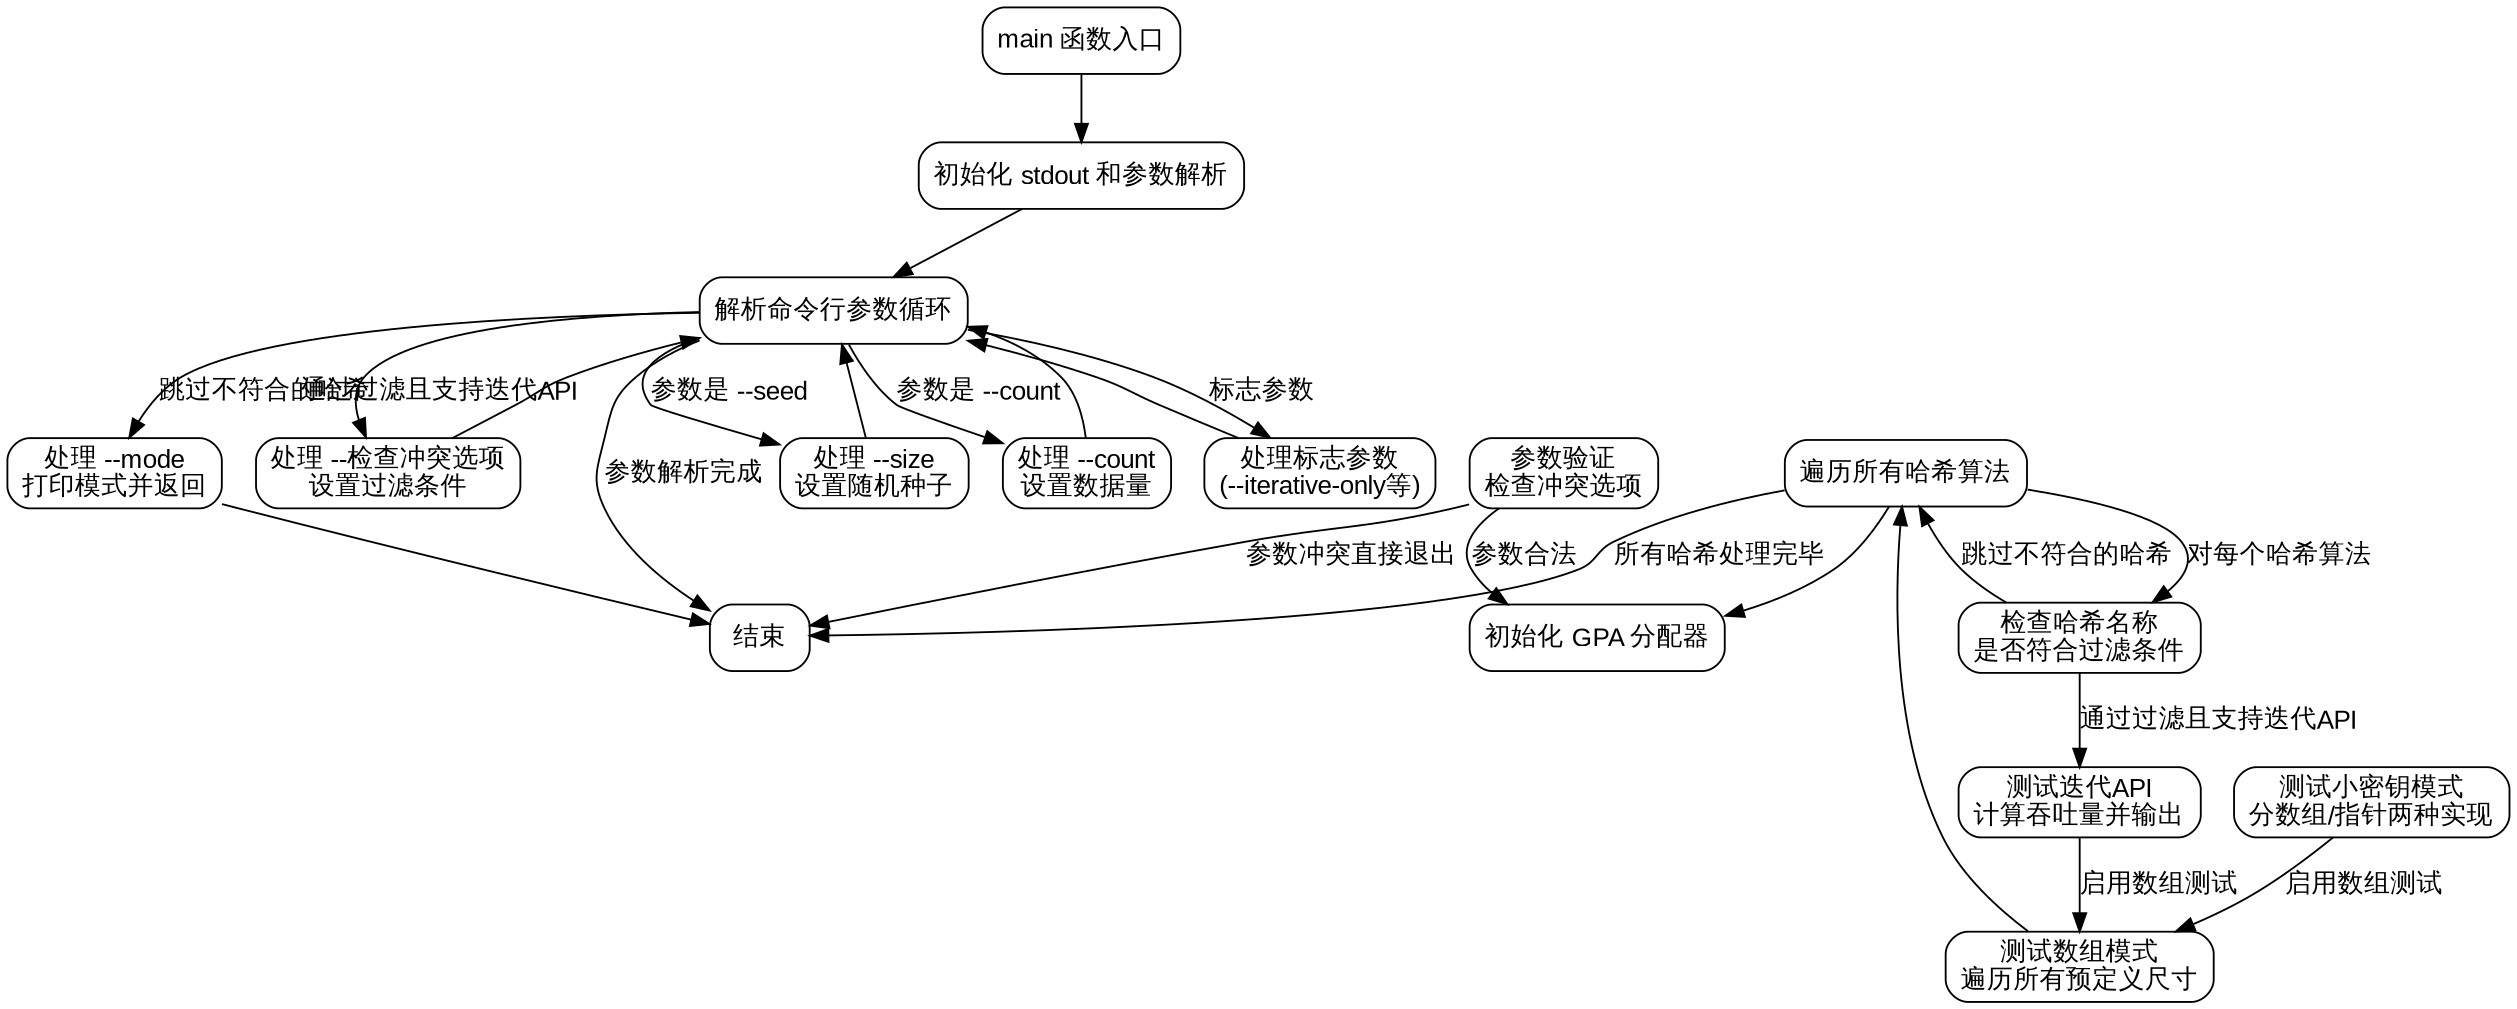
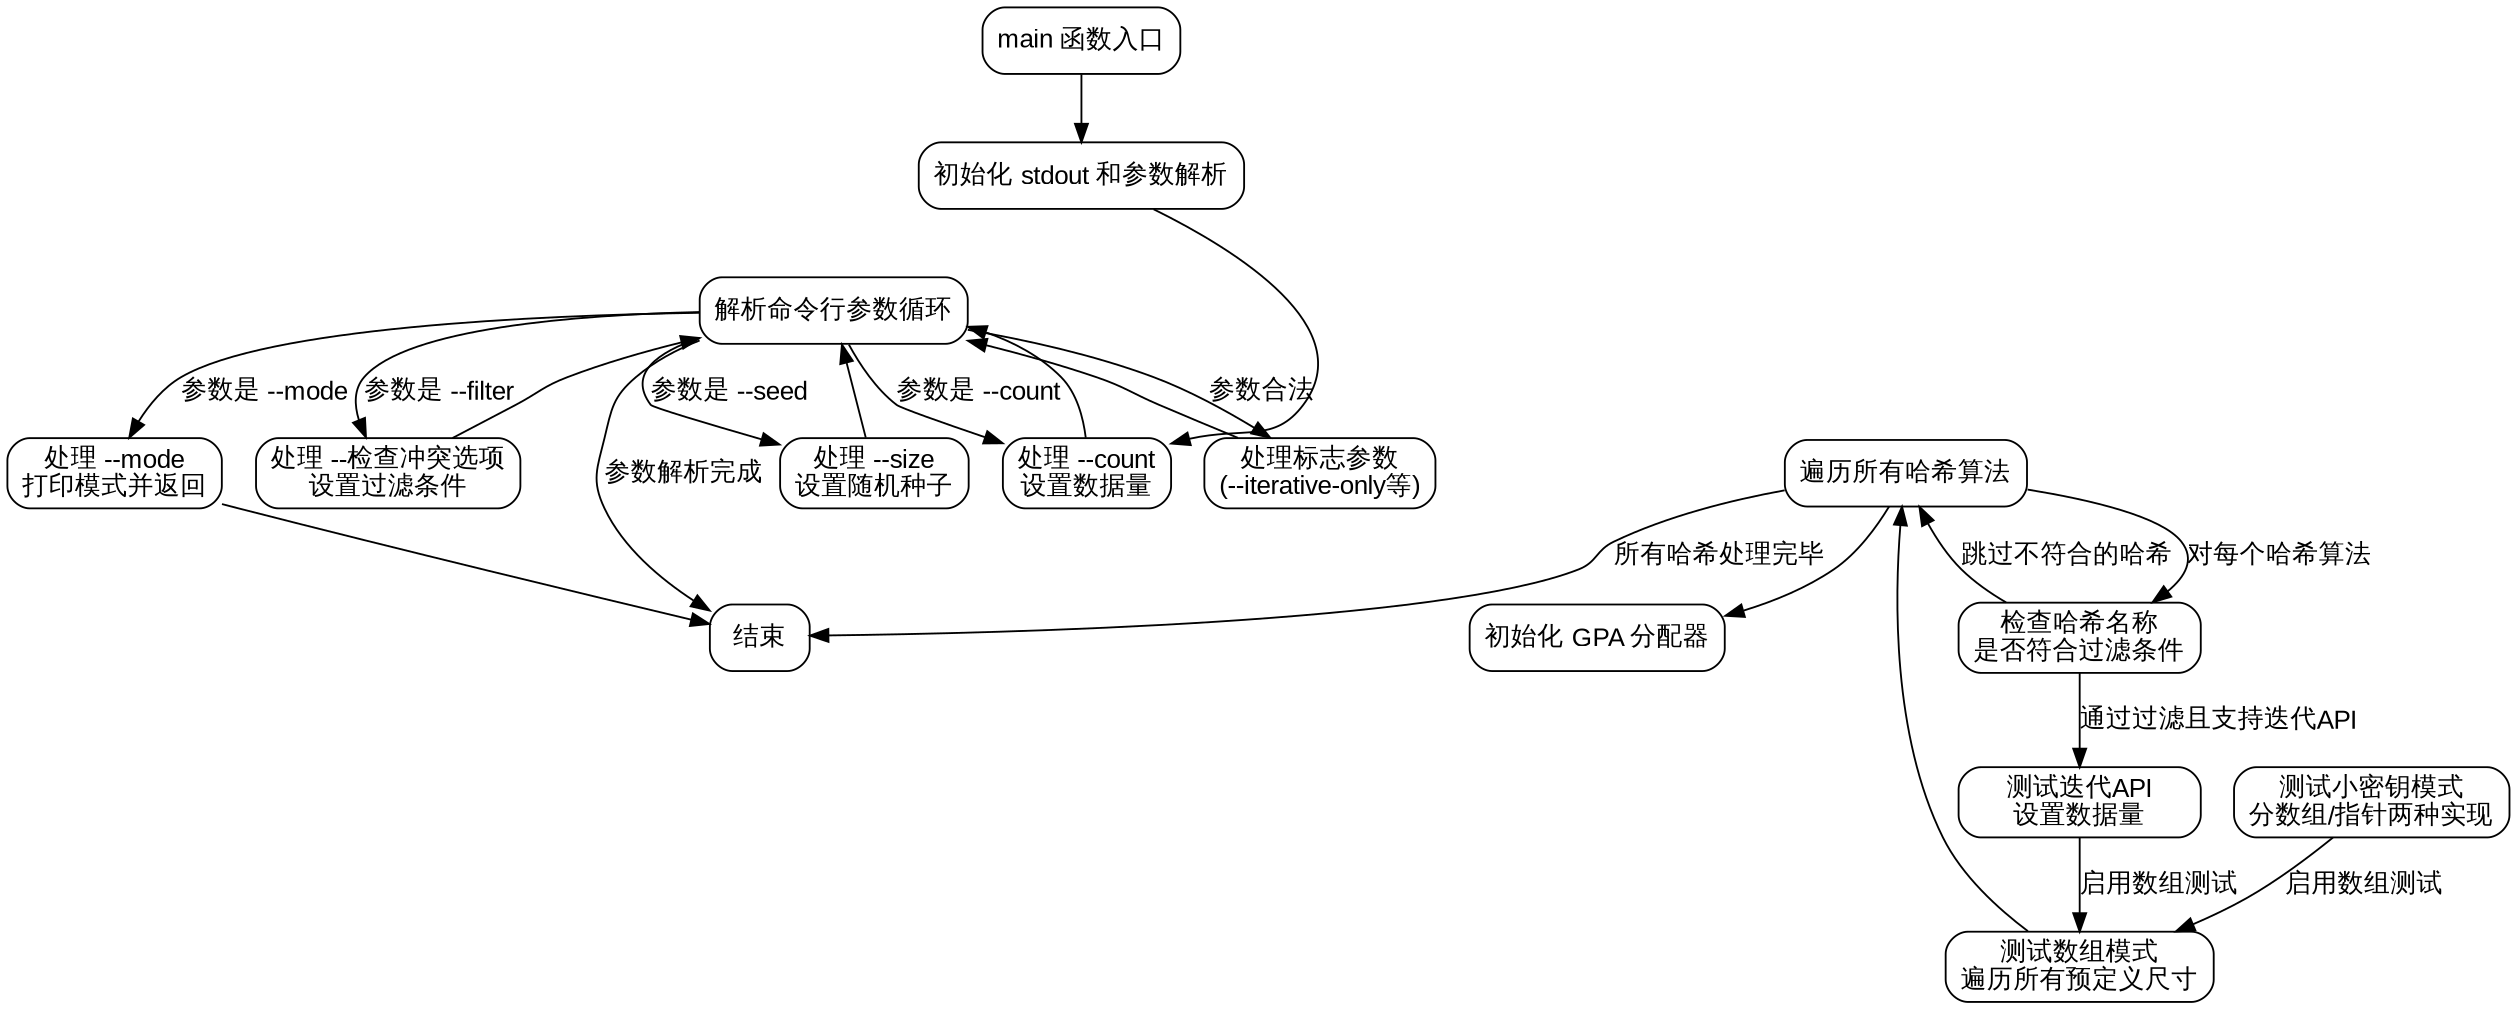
(966, 239) -> (1309, 332)
(265, 391) -> (265, 391)
(440, 391) -> (440, 391)
(1263, 391) -> (1263, 391)
(1564, 473) -> none
(2080, 802) -> (2080, 802)
